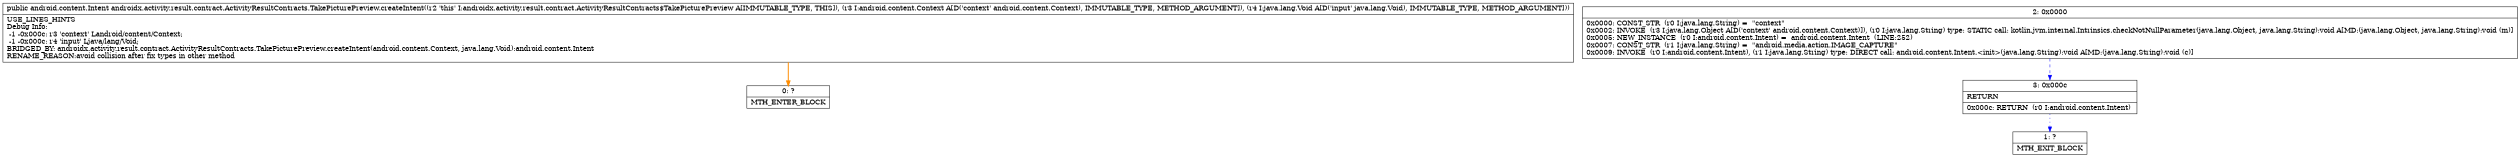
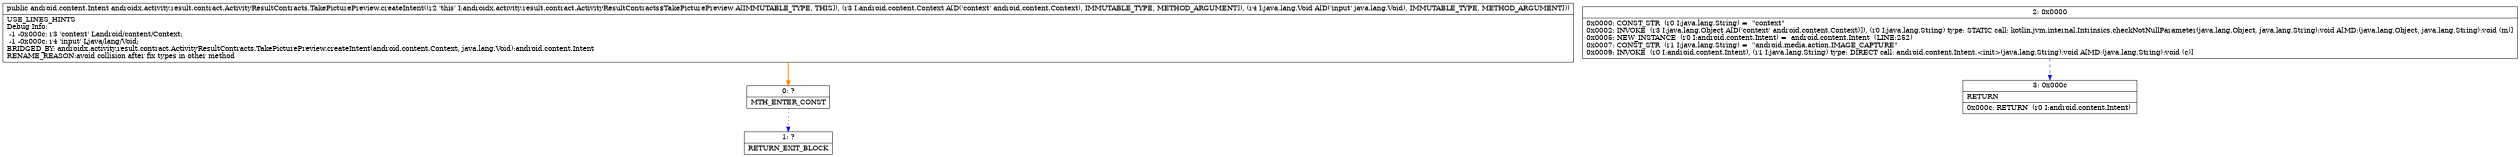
(788, 102) -> (788, 102)
(2050, 120) -> (788, 118)
(2050, 148) -> (788, 148)
